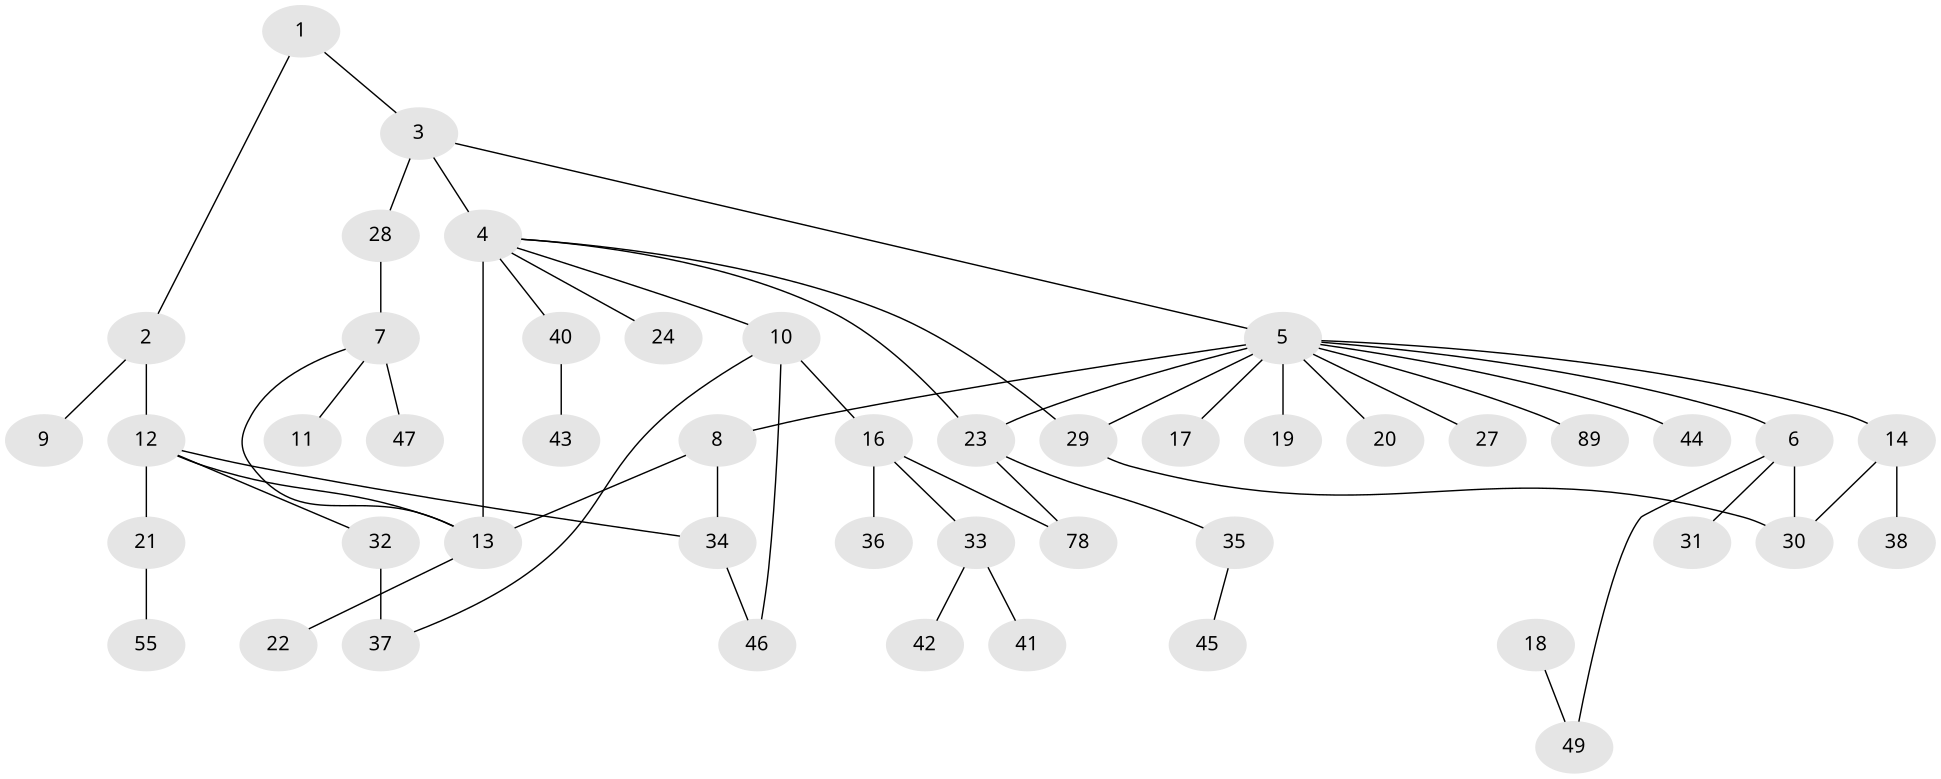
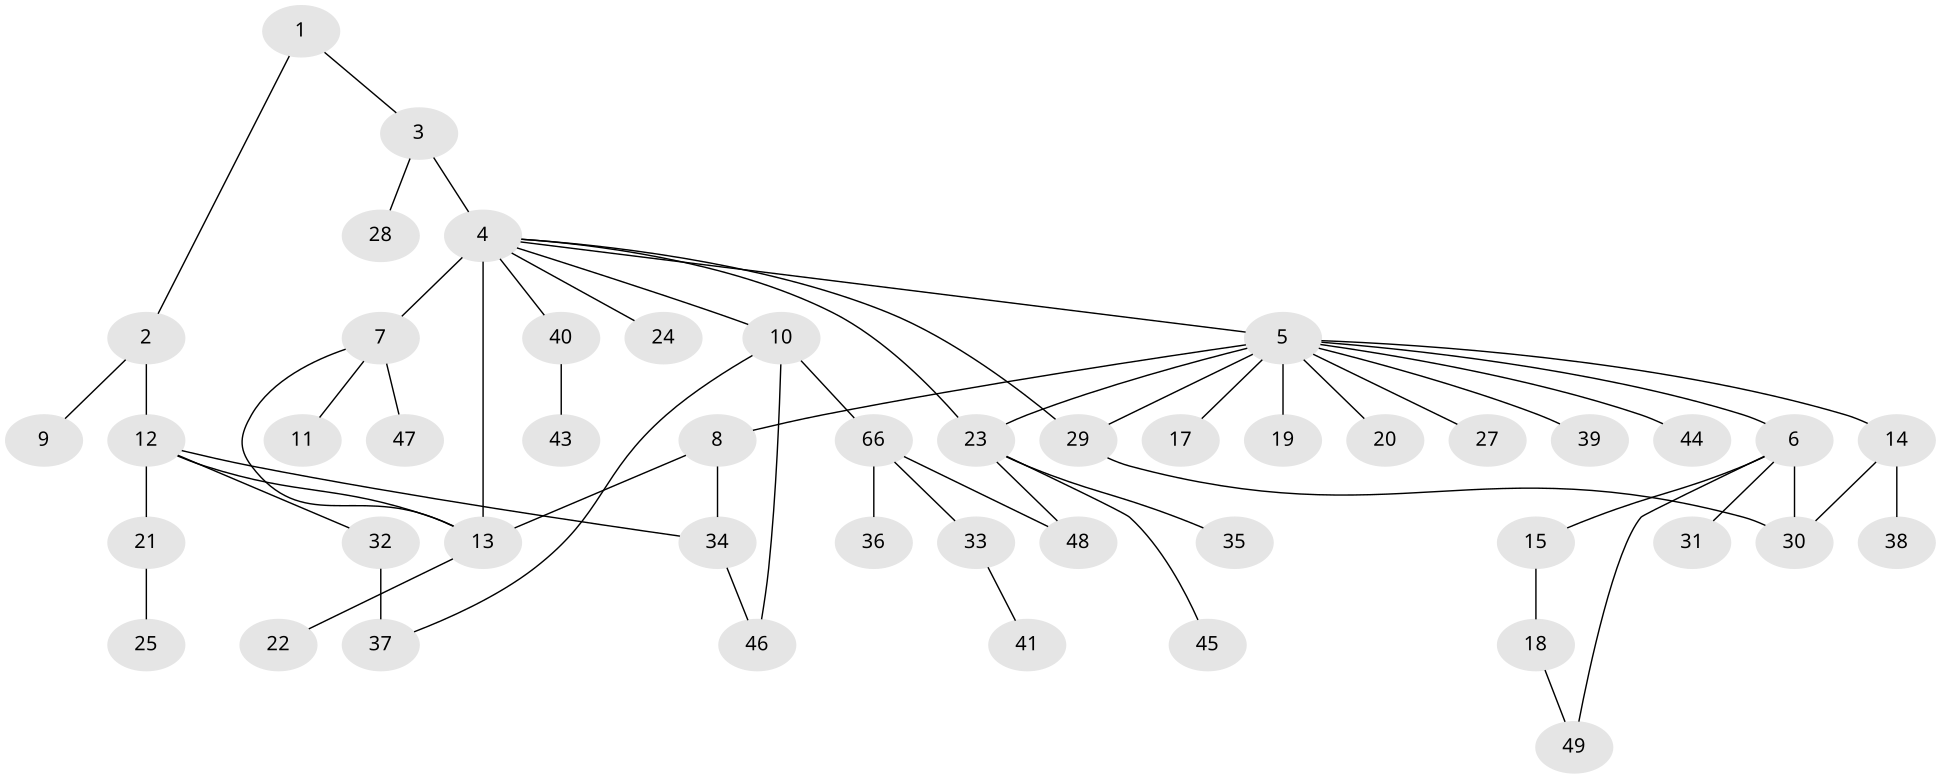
(851, 236) -> (883, 287)
(381, 287) -> (432, 287)
(874, 440) -> (874, 440)
(1590, 440) -> (1590, 440)
(1078, 543) -> (1078, 543)
none -> (1536, 543)
(1221, 594) -> (1124, 514)
(146, 645) -> (146, 645)
(925, 645) -> none
